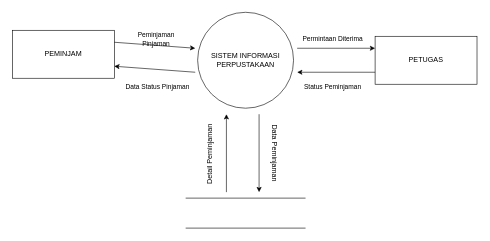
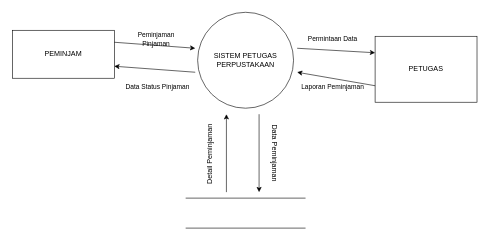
(333, 39) -> (333, 39)
(246, 60) -> (246, 60)
(426, 60) -> (426, 69)
(333, 87) -> (333, 87)
